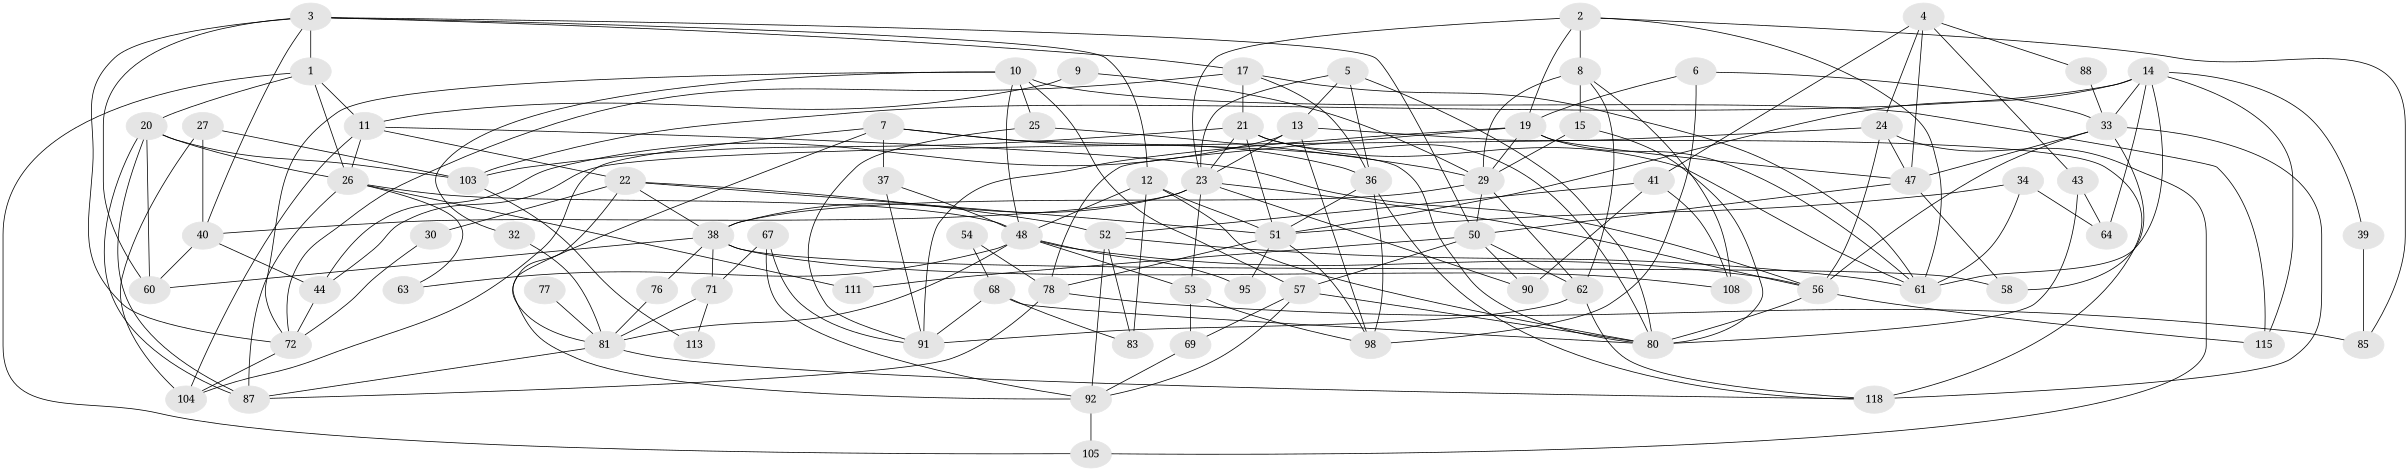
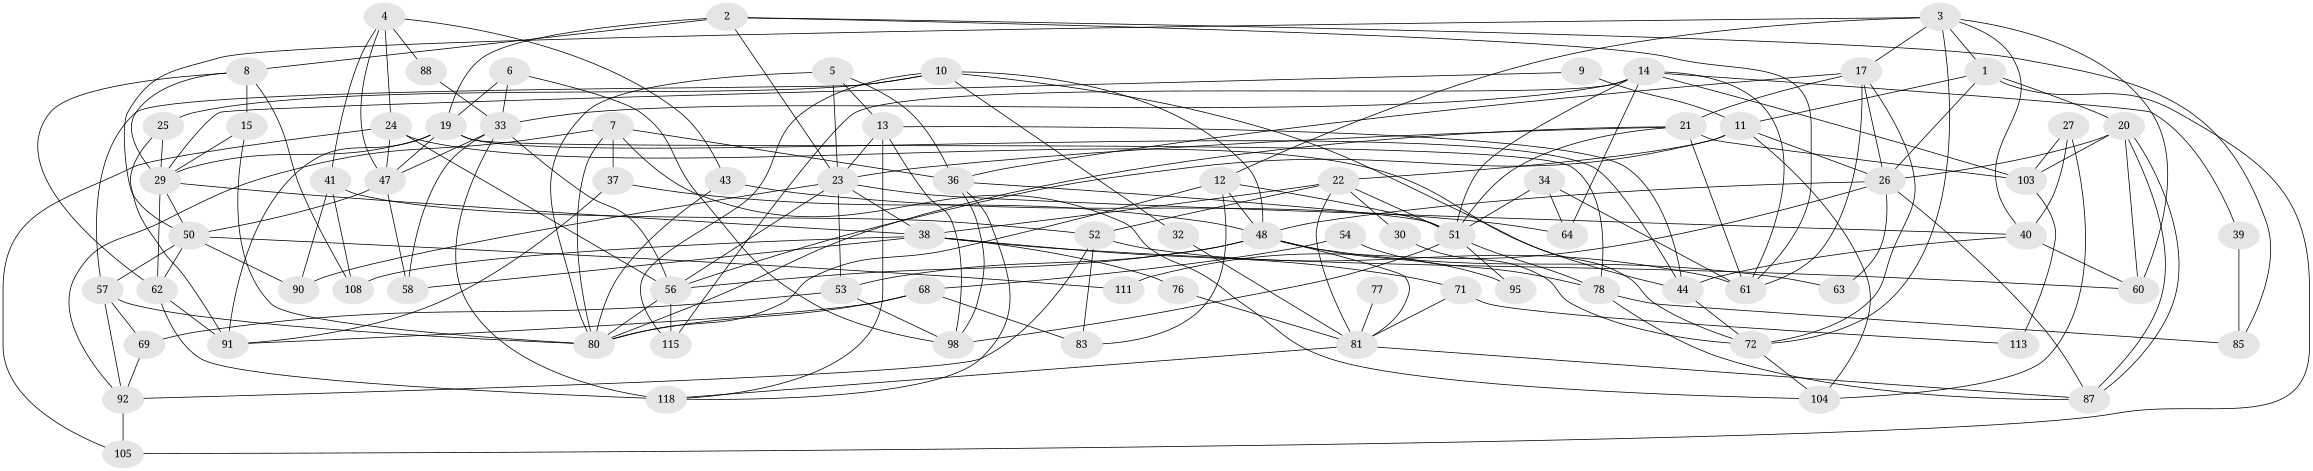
none -> (1873, 126)
(1740, 169) -> (1129, 142)
(768, 236) -> none
